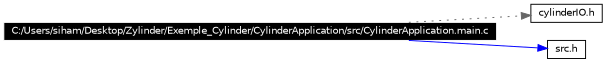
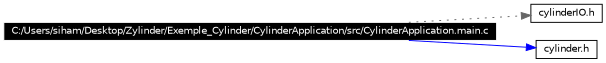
(567, 49) -> (567, 49)
